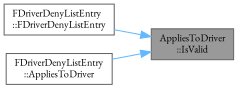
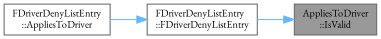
(127, 56) -> (123, 20)
